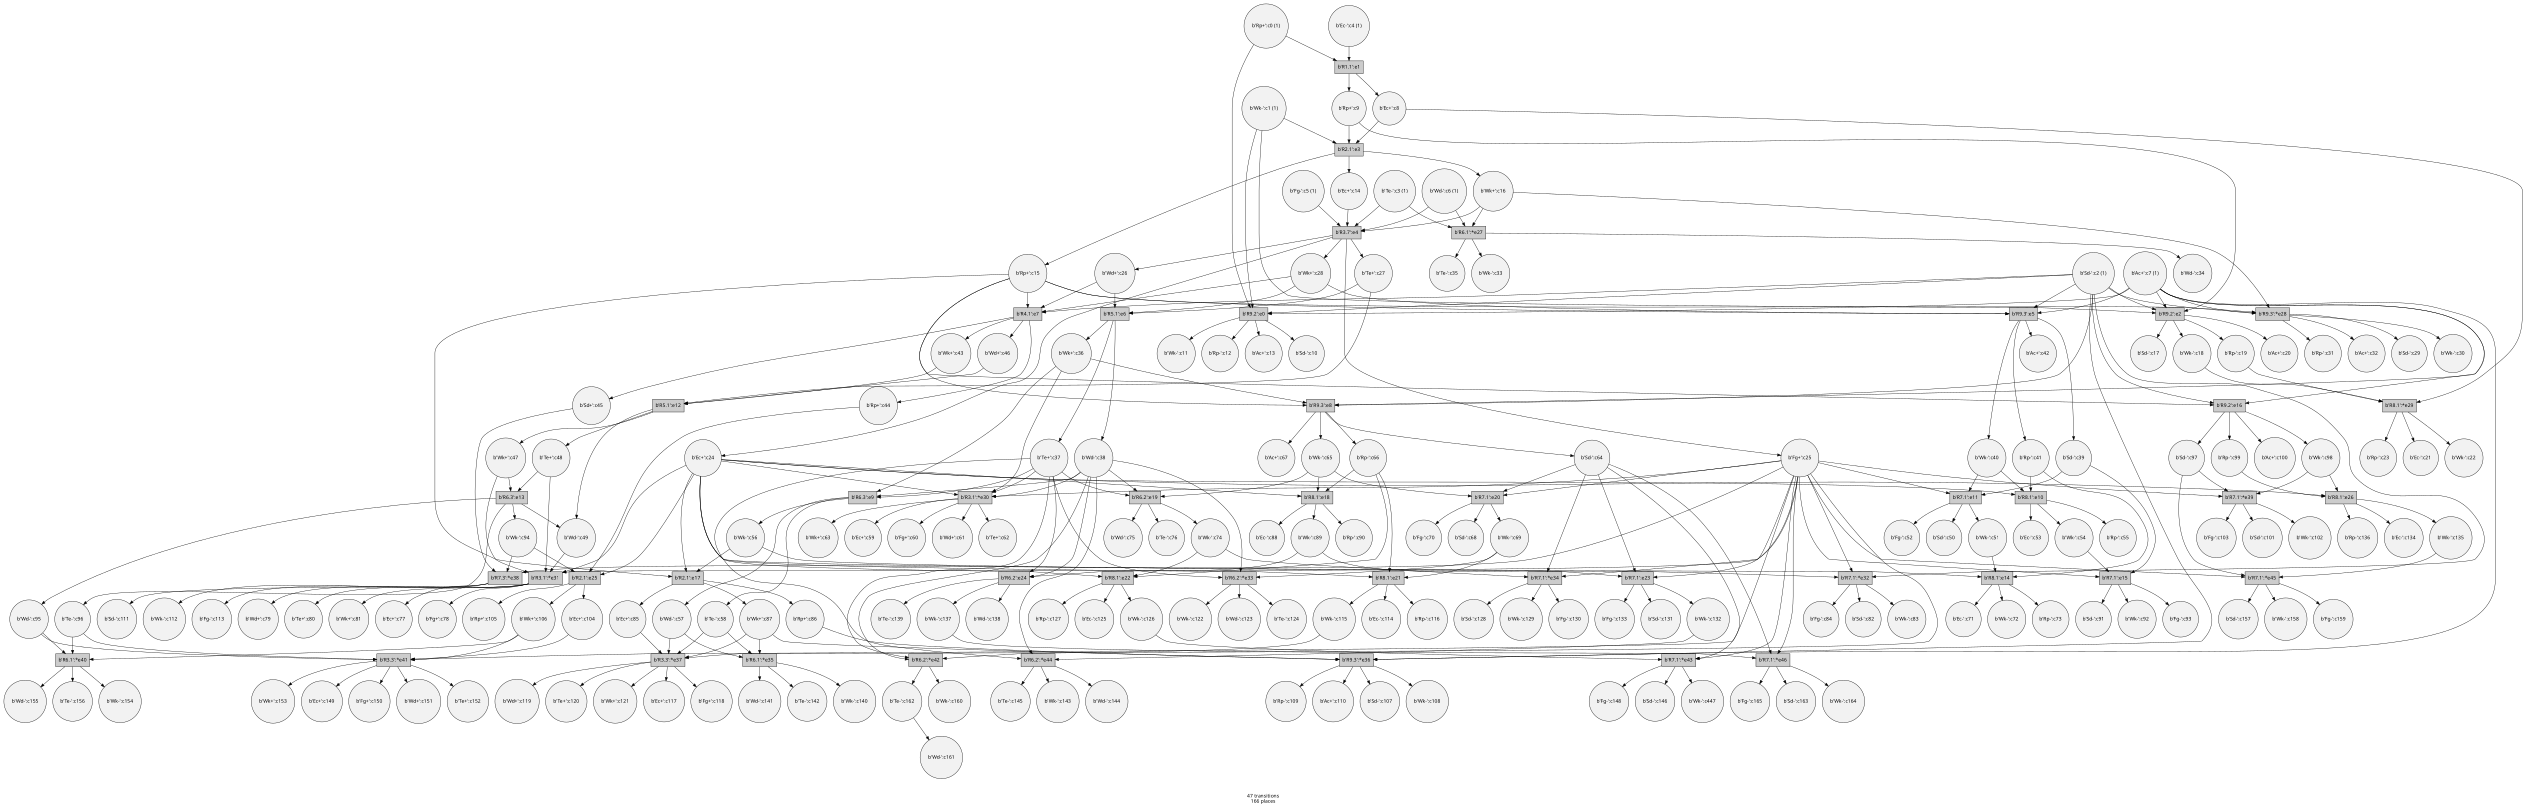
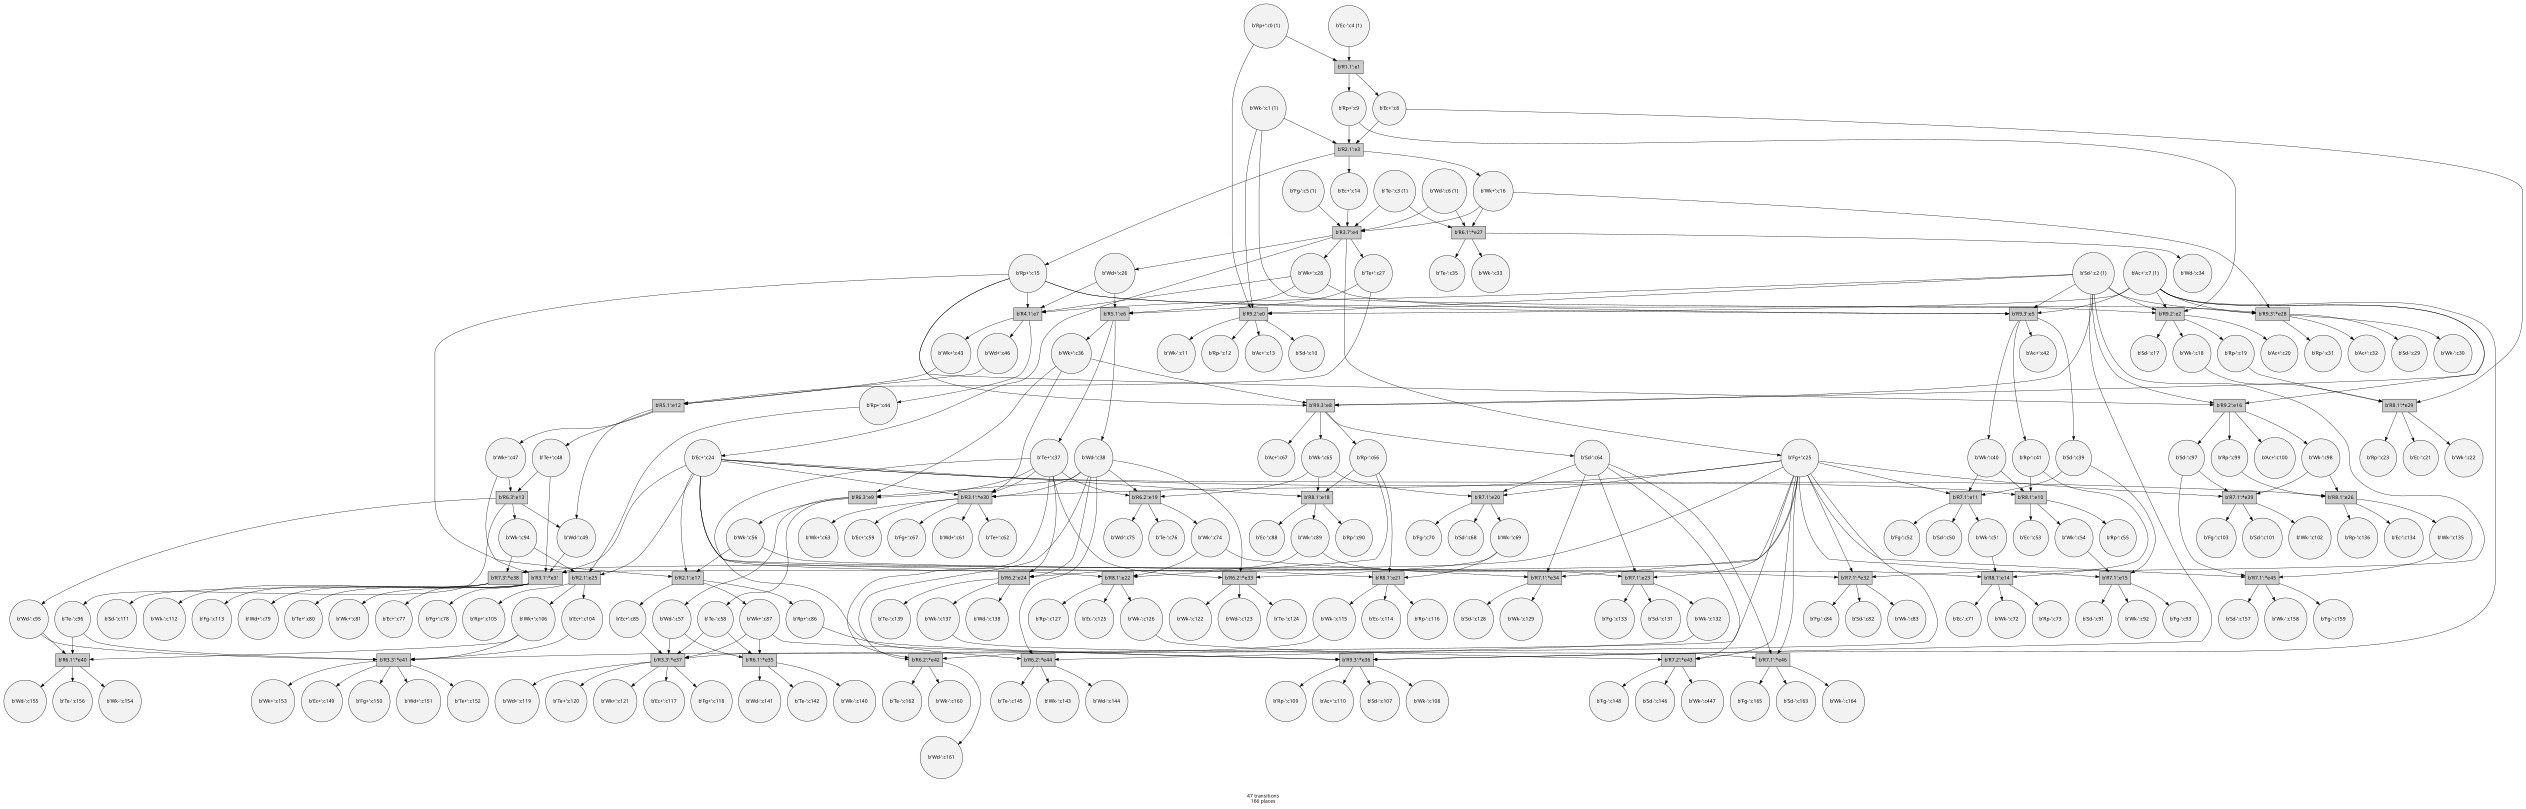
(591, 406) -> none
(907, 538) -> (907, 538)
(1569, 619) -> none
(1679, 660) -> (1679, 660)
(920, 727) -> (981, 694)
